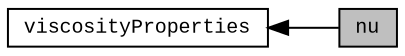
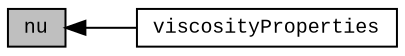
(314, 28) -> (111, 28)
